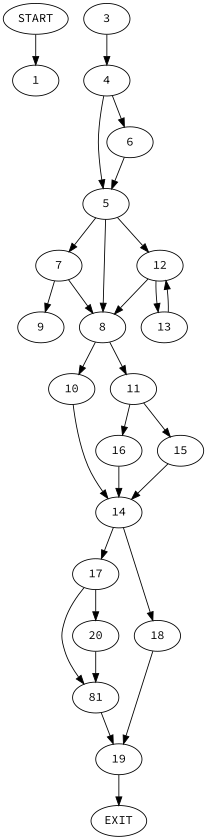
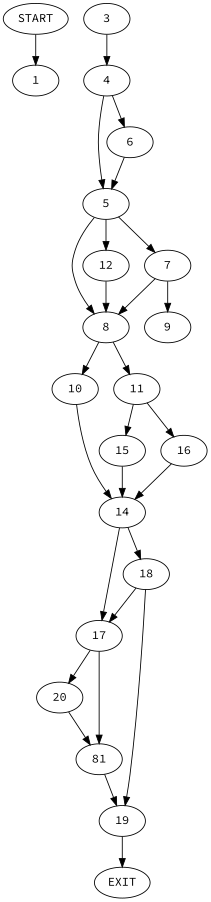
(164, 327) -> none
none -> (125, 602)
